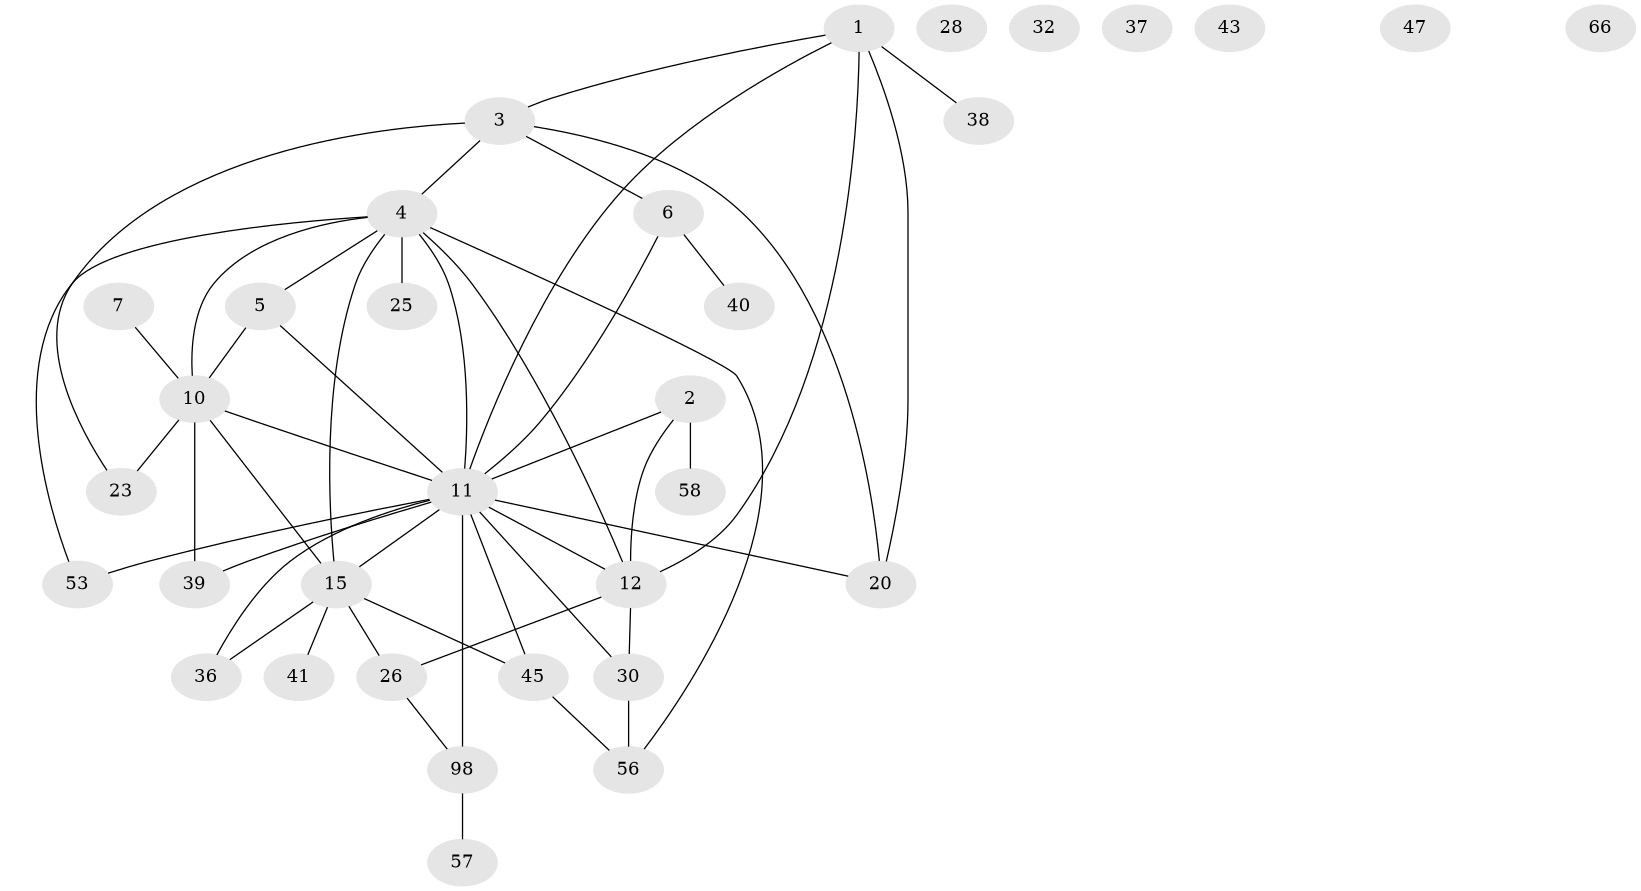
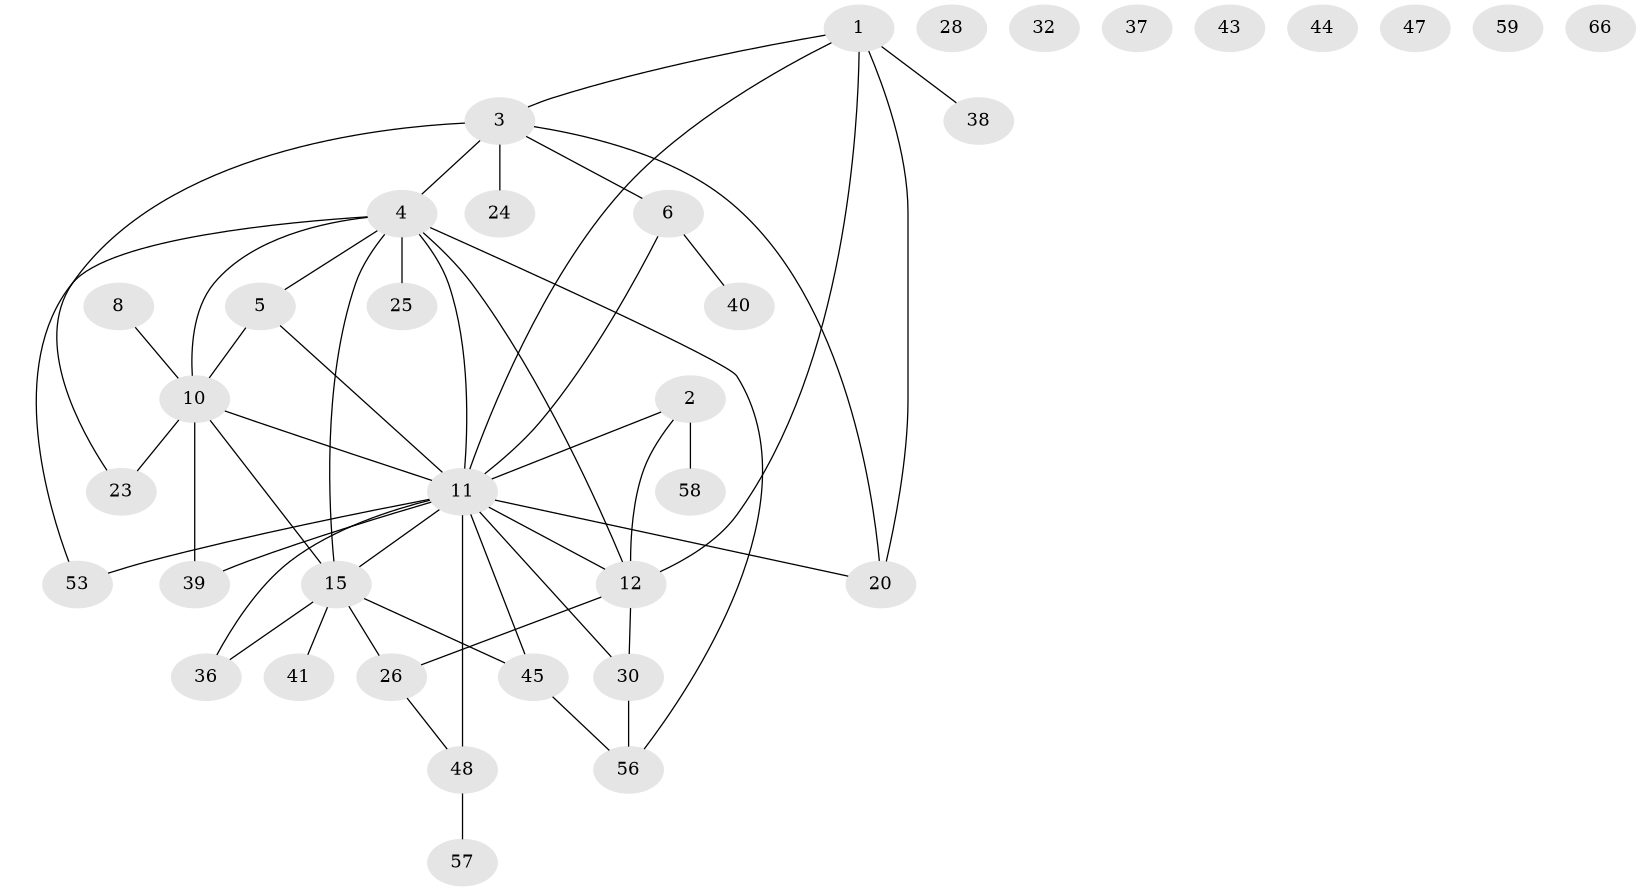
none -> (1323, 28)
none -> (1508, 28)
none -> (500, 214)
(119, 306) -> (119, 306)
(463, 770) -> (463, 770)
